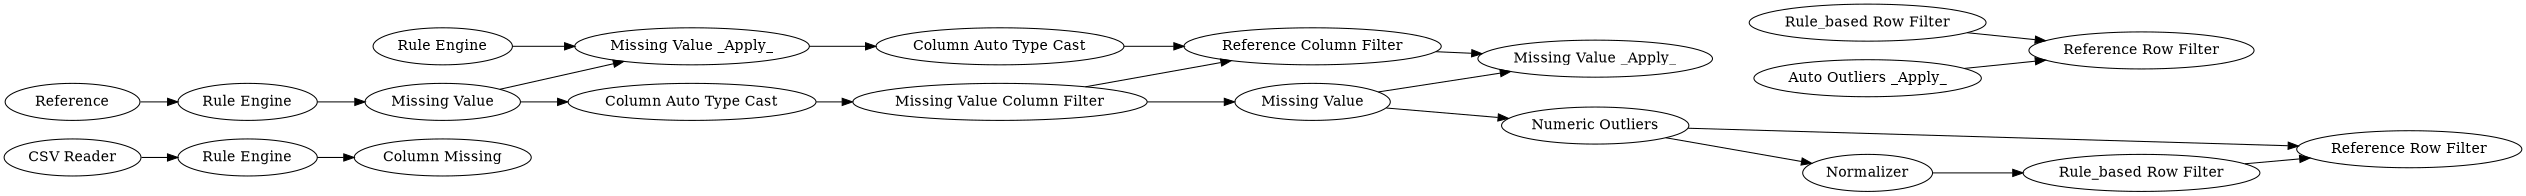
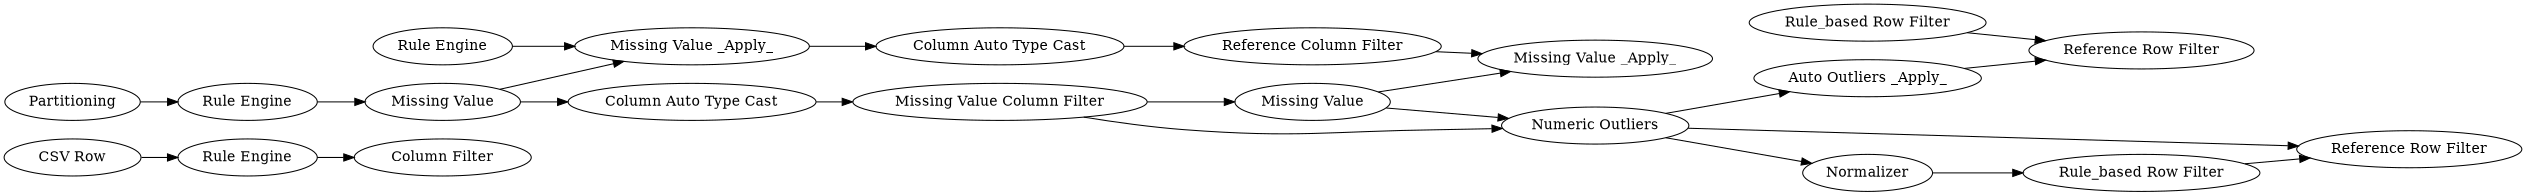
(1153, 75) -> (1287, 134)
(73, 102) -> (73, 102)
none -> (1723, 103)
(73, 157) -> (73, 157)
(443, 157) -> (443, 157)
